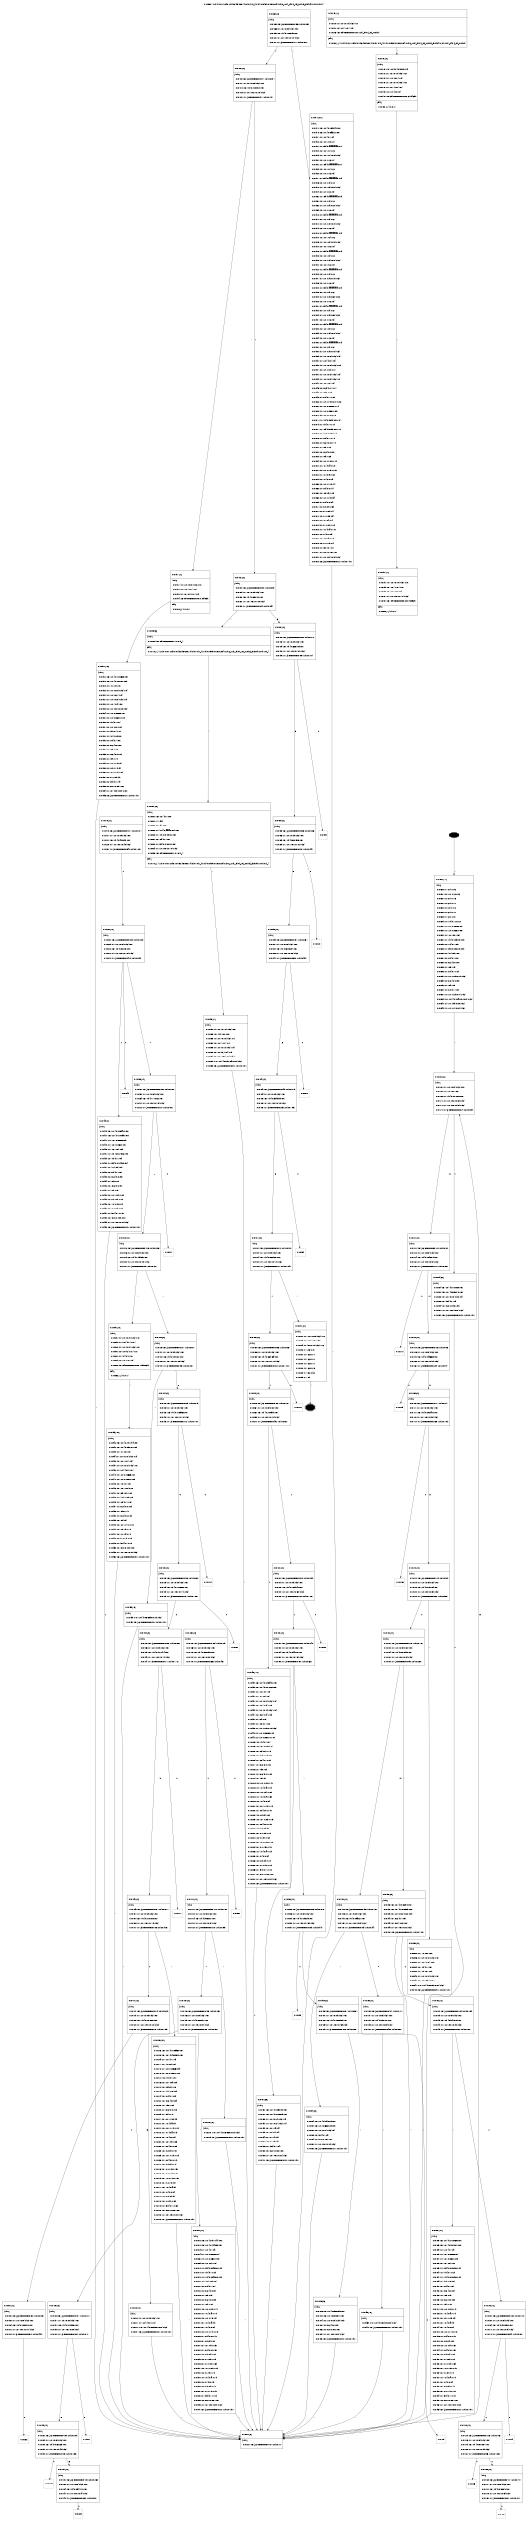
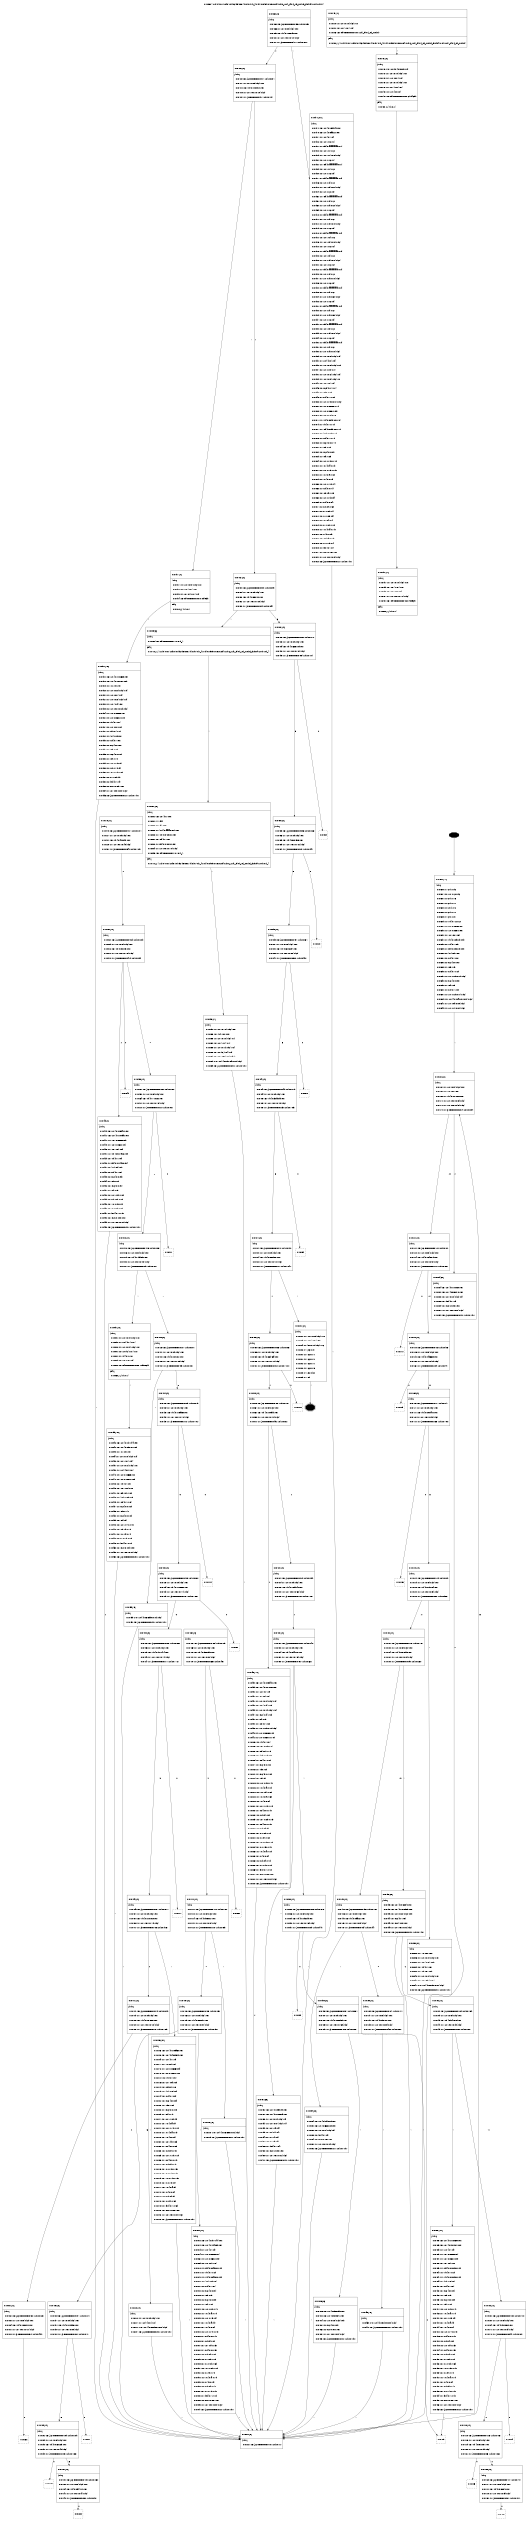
(322, 1647) -> none
(359, 2433) -> (443, 2424)
